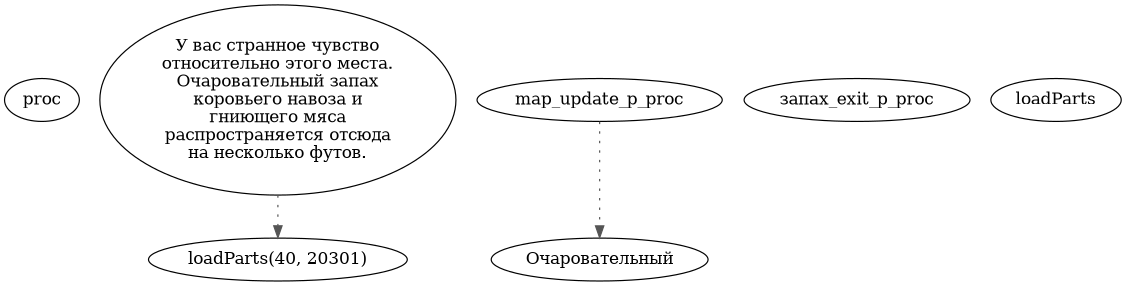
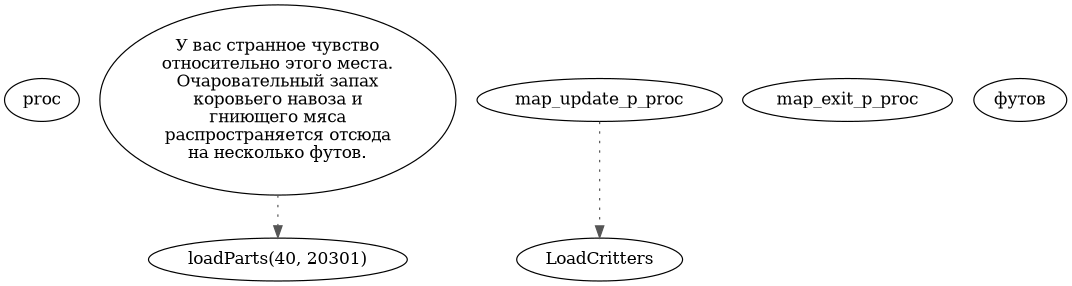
(857, 100) -> (848, 100)
(1056, 100) -> (1020, 100)
(600, 260) -> (600, 260)
